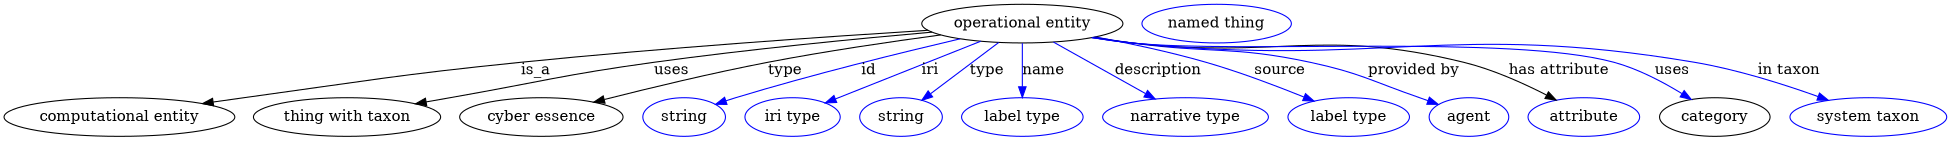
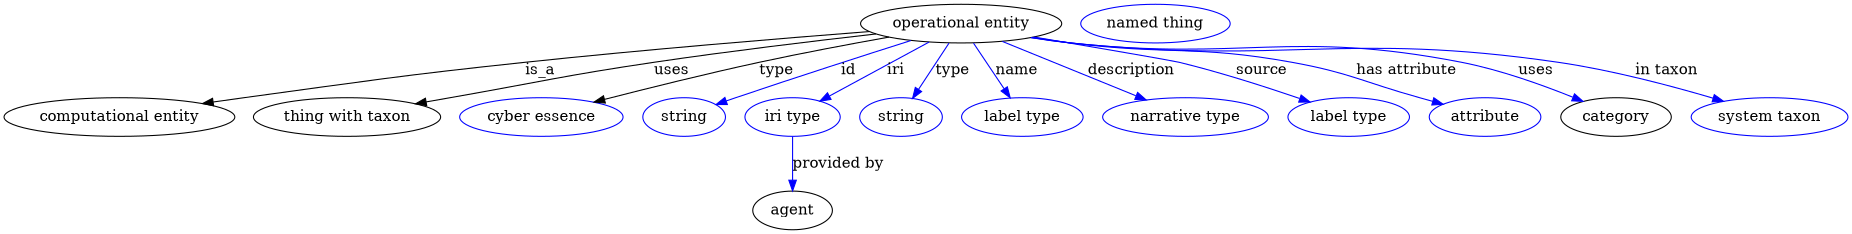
(1426, 55) -> (1265, 58)
(1289, 58) -> (793, 158)
(541, 117) -> (541, 117)
(1469, 117) -> (793, 210)
